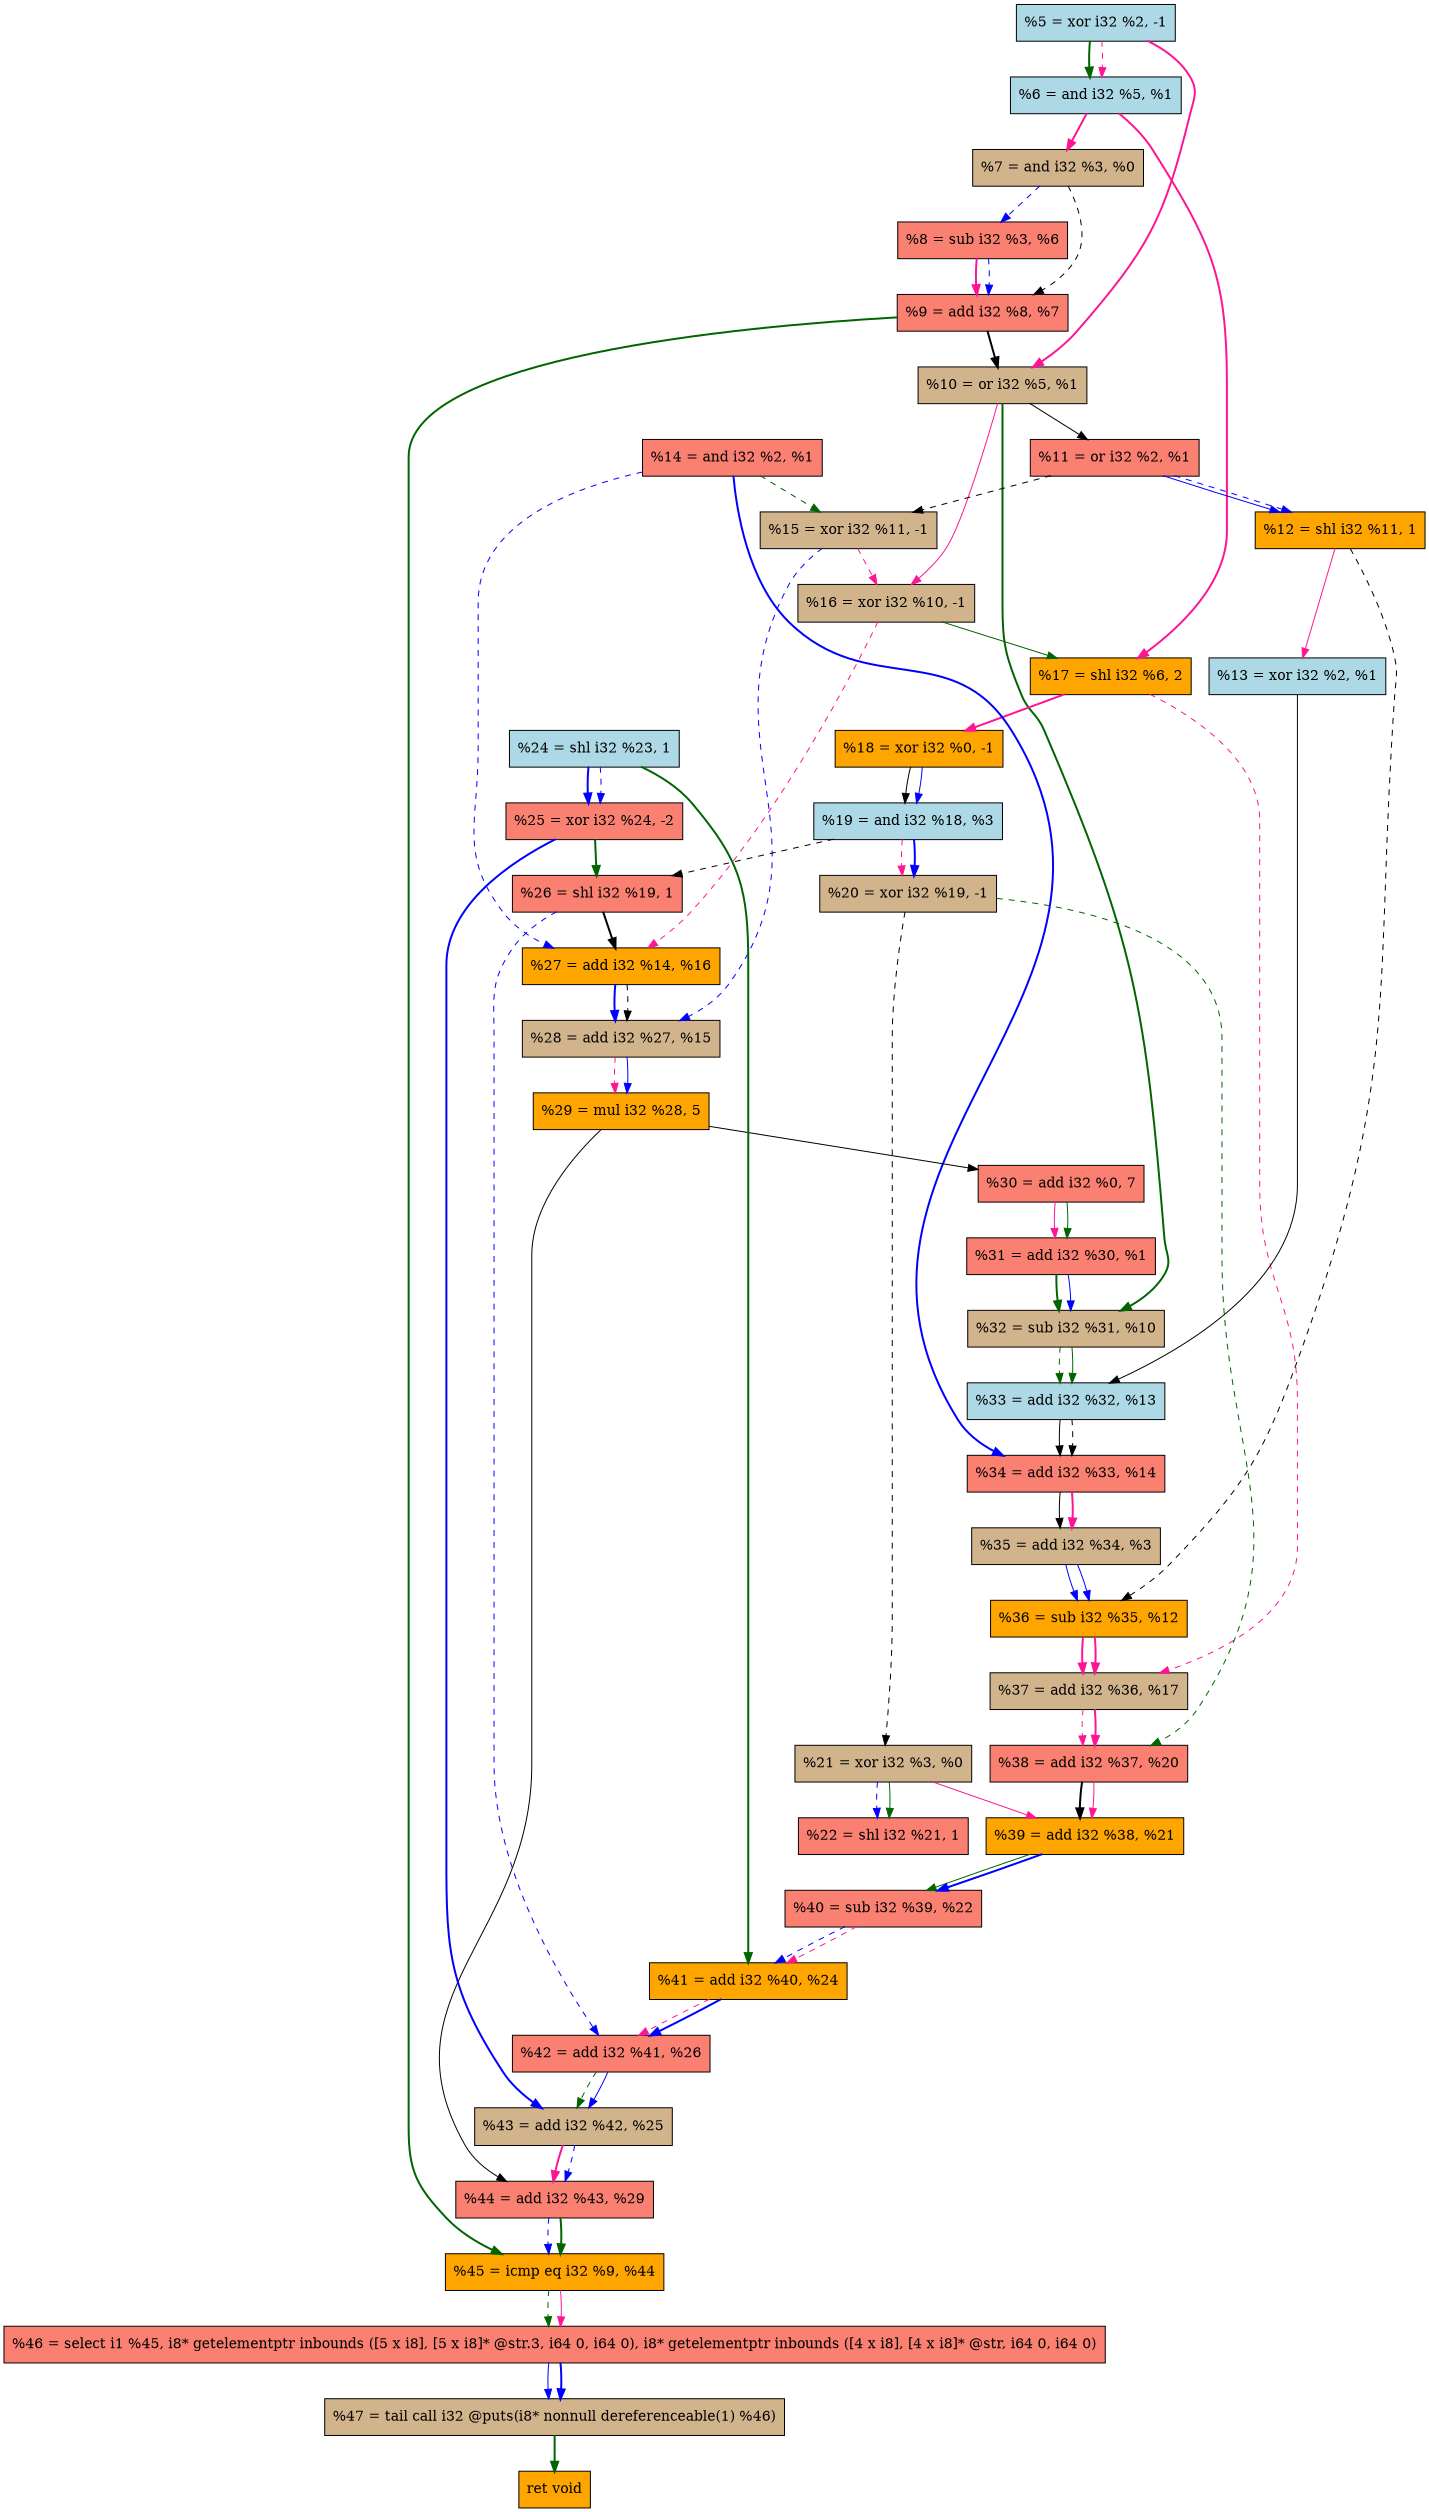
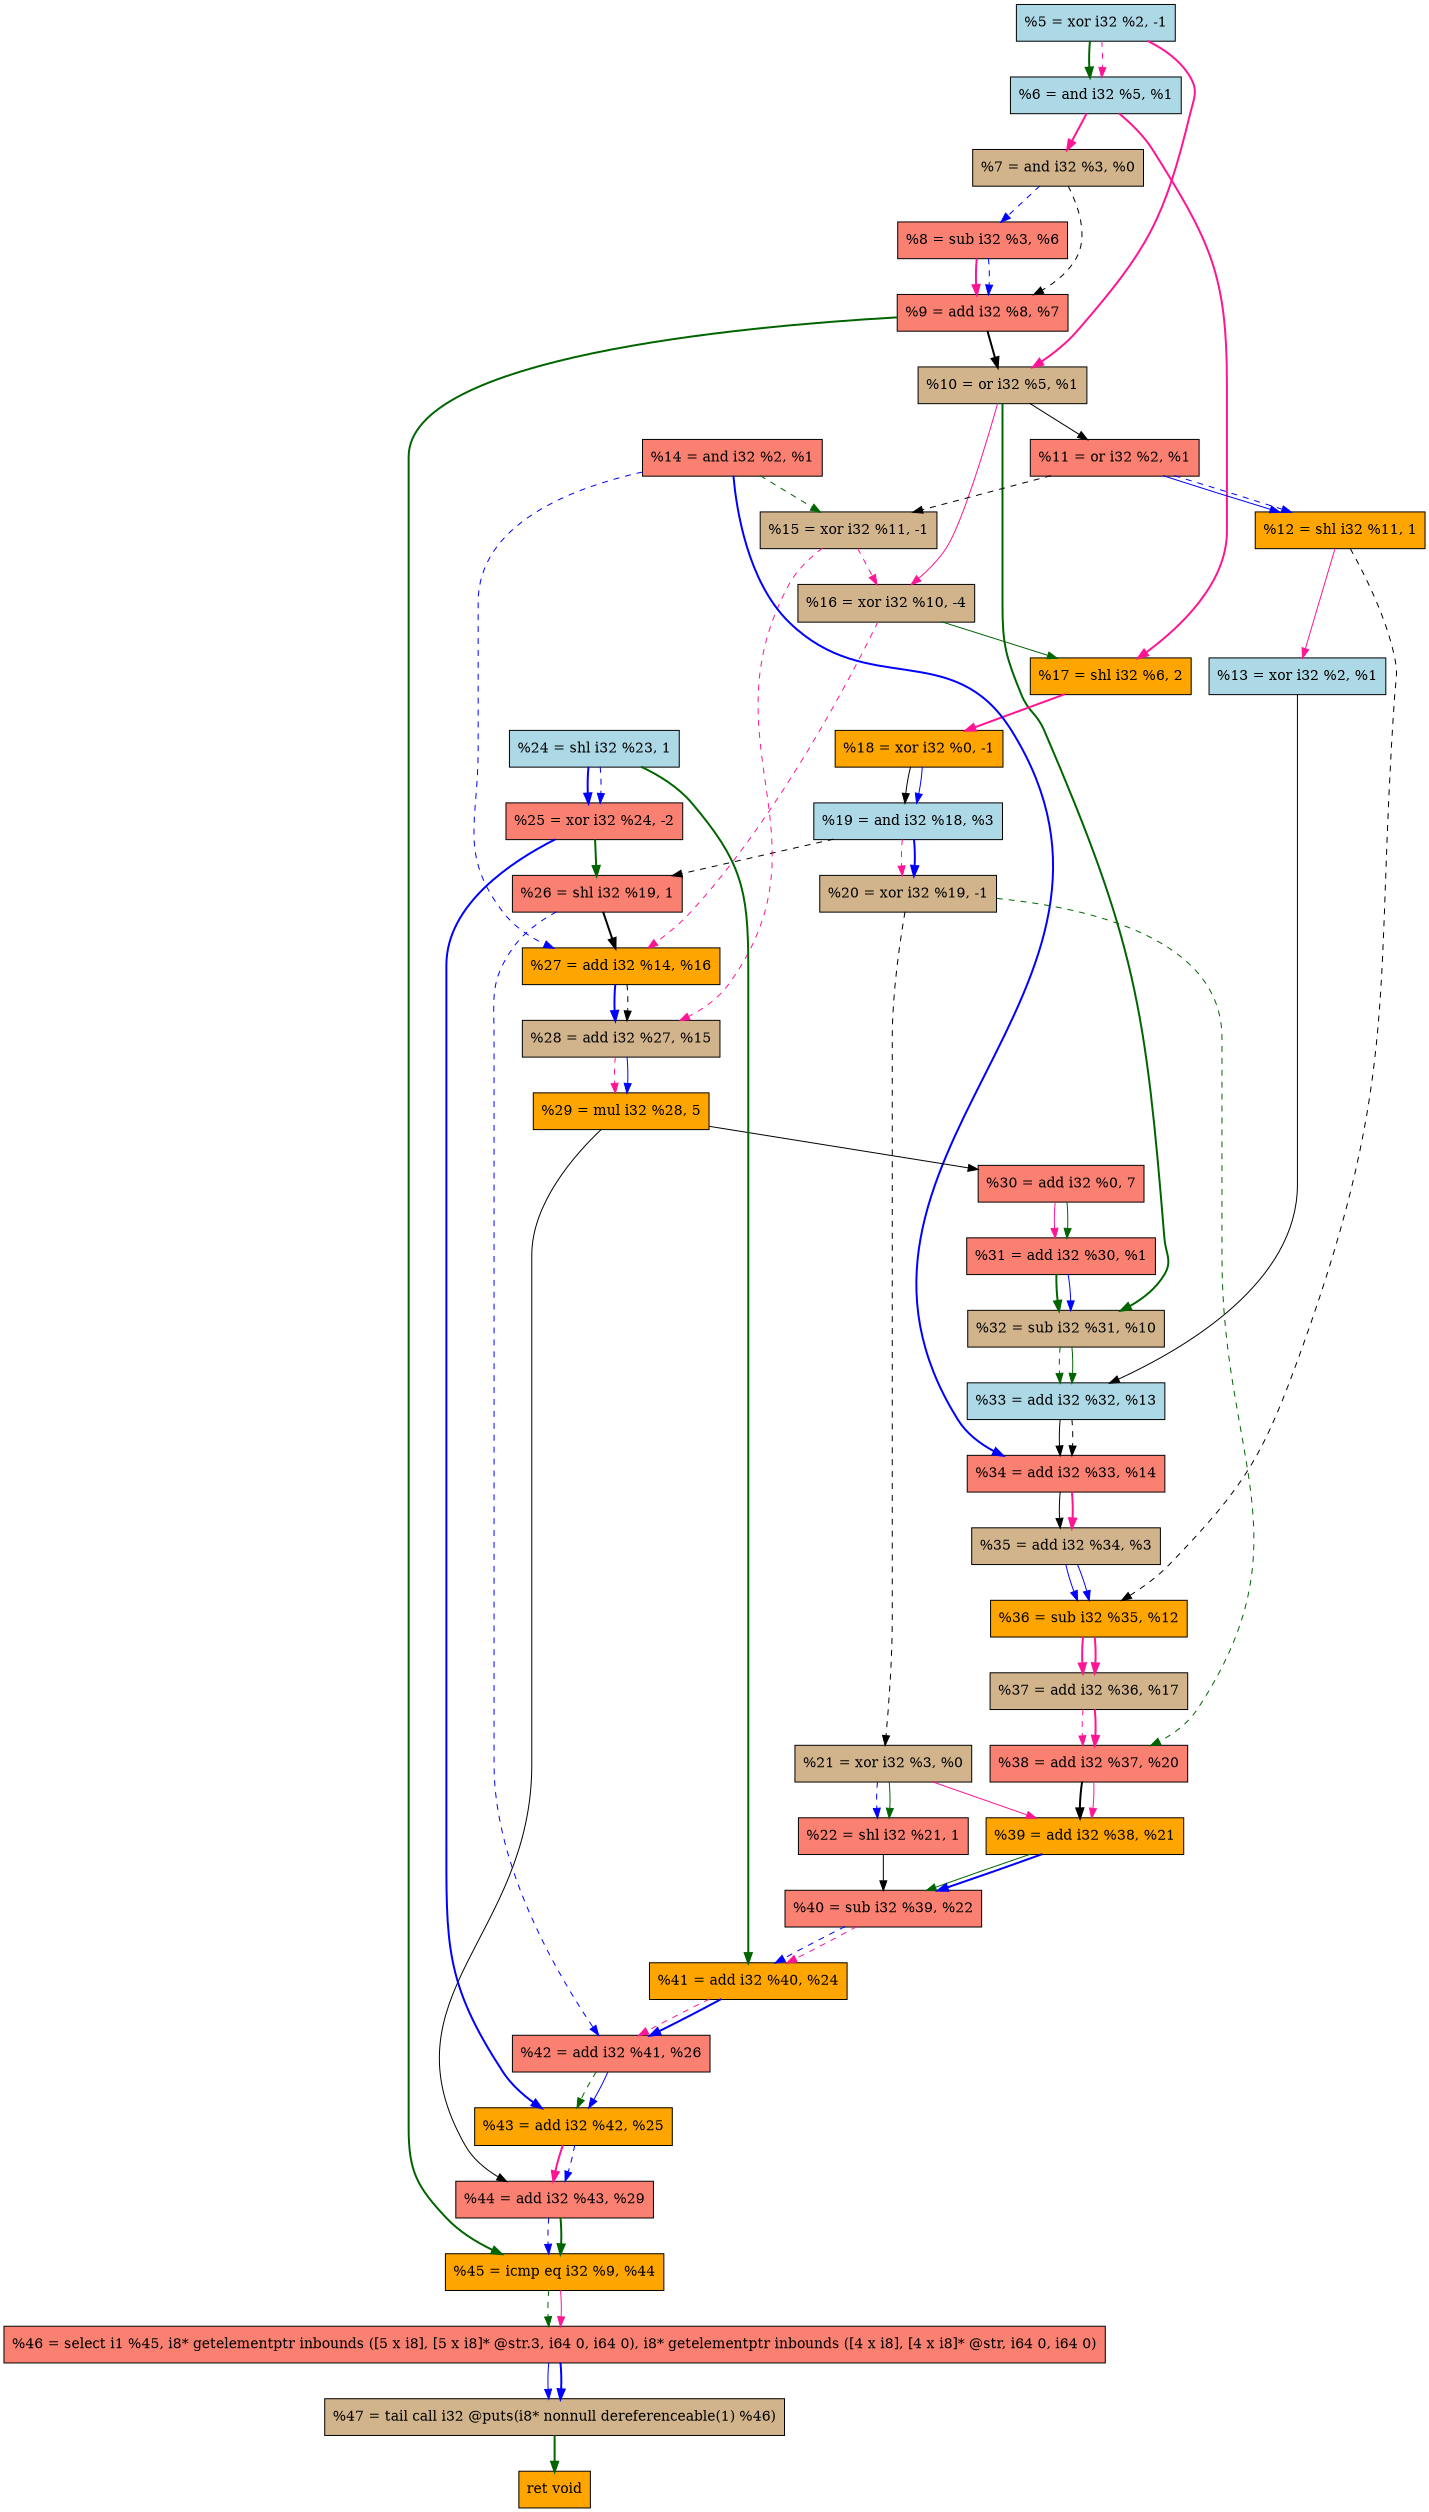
(886, 603) -> (886, 603)
(766, 788) -> (766, 788)
(1260, 1193) -> none
none -> (883, 1868)
(573, 2127) -> (573, 2127)
